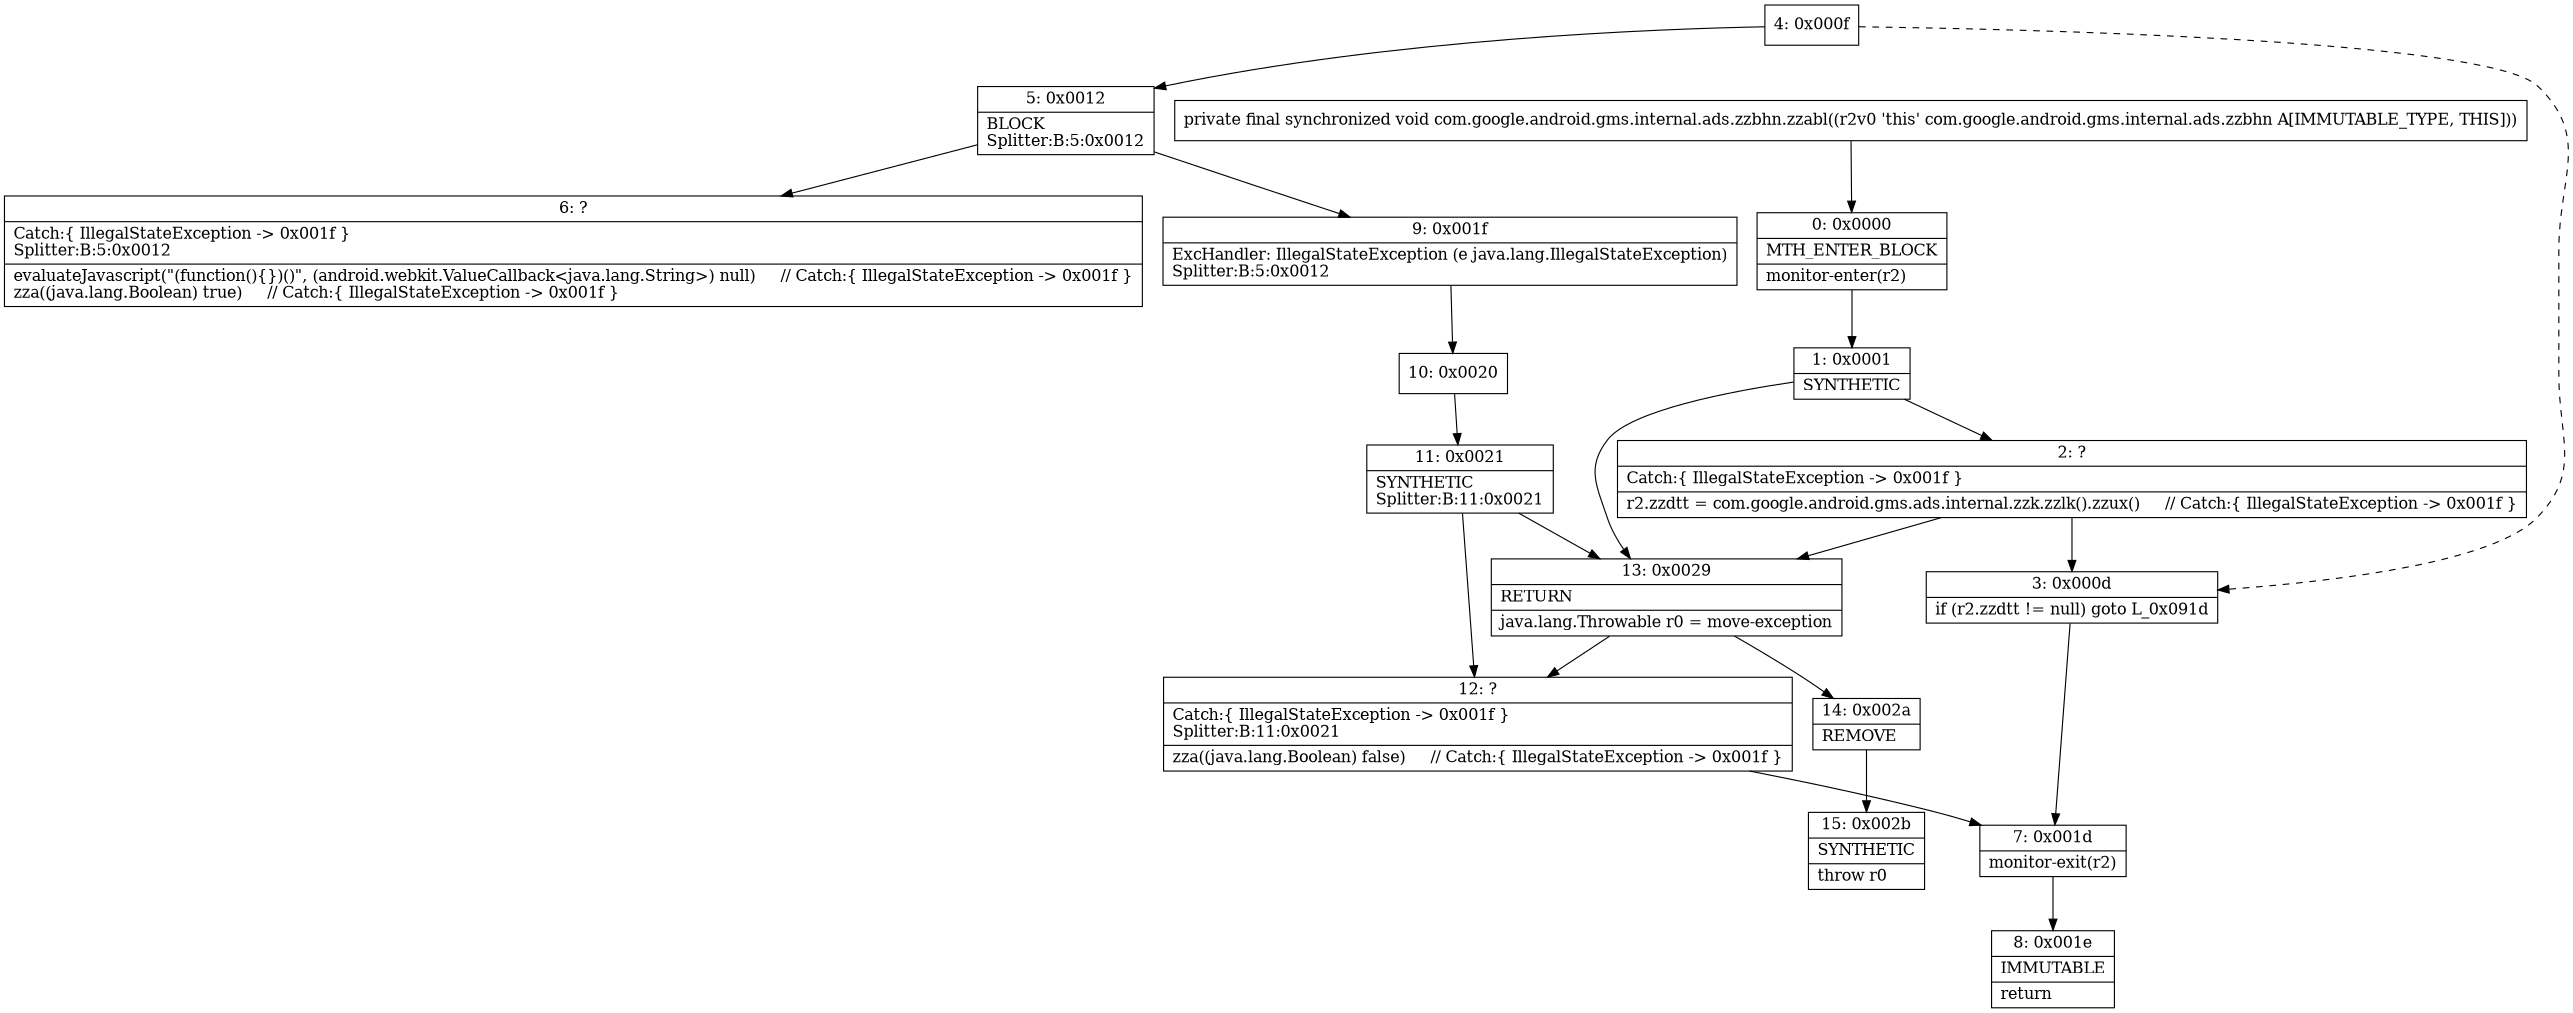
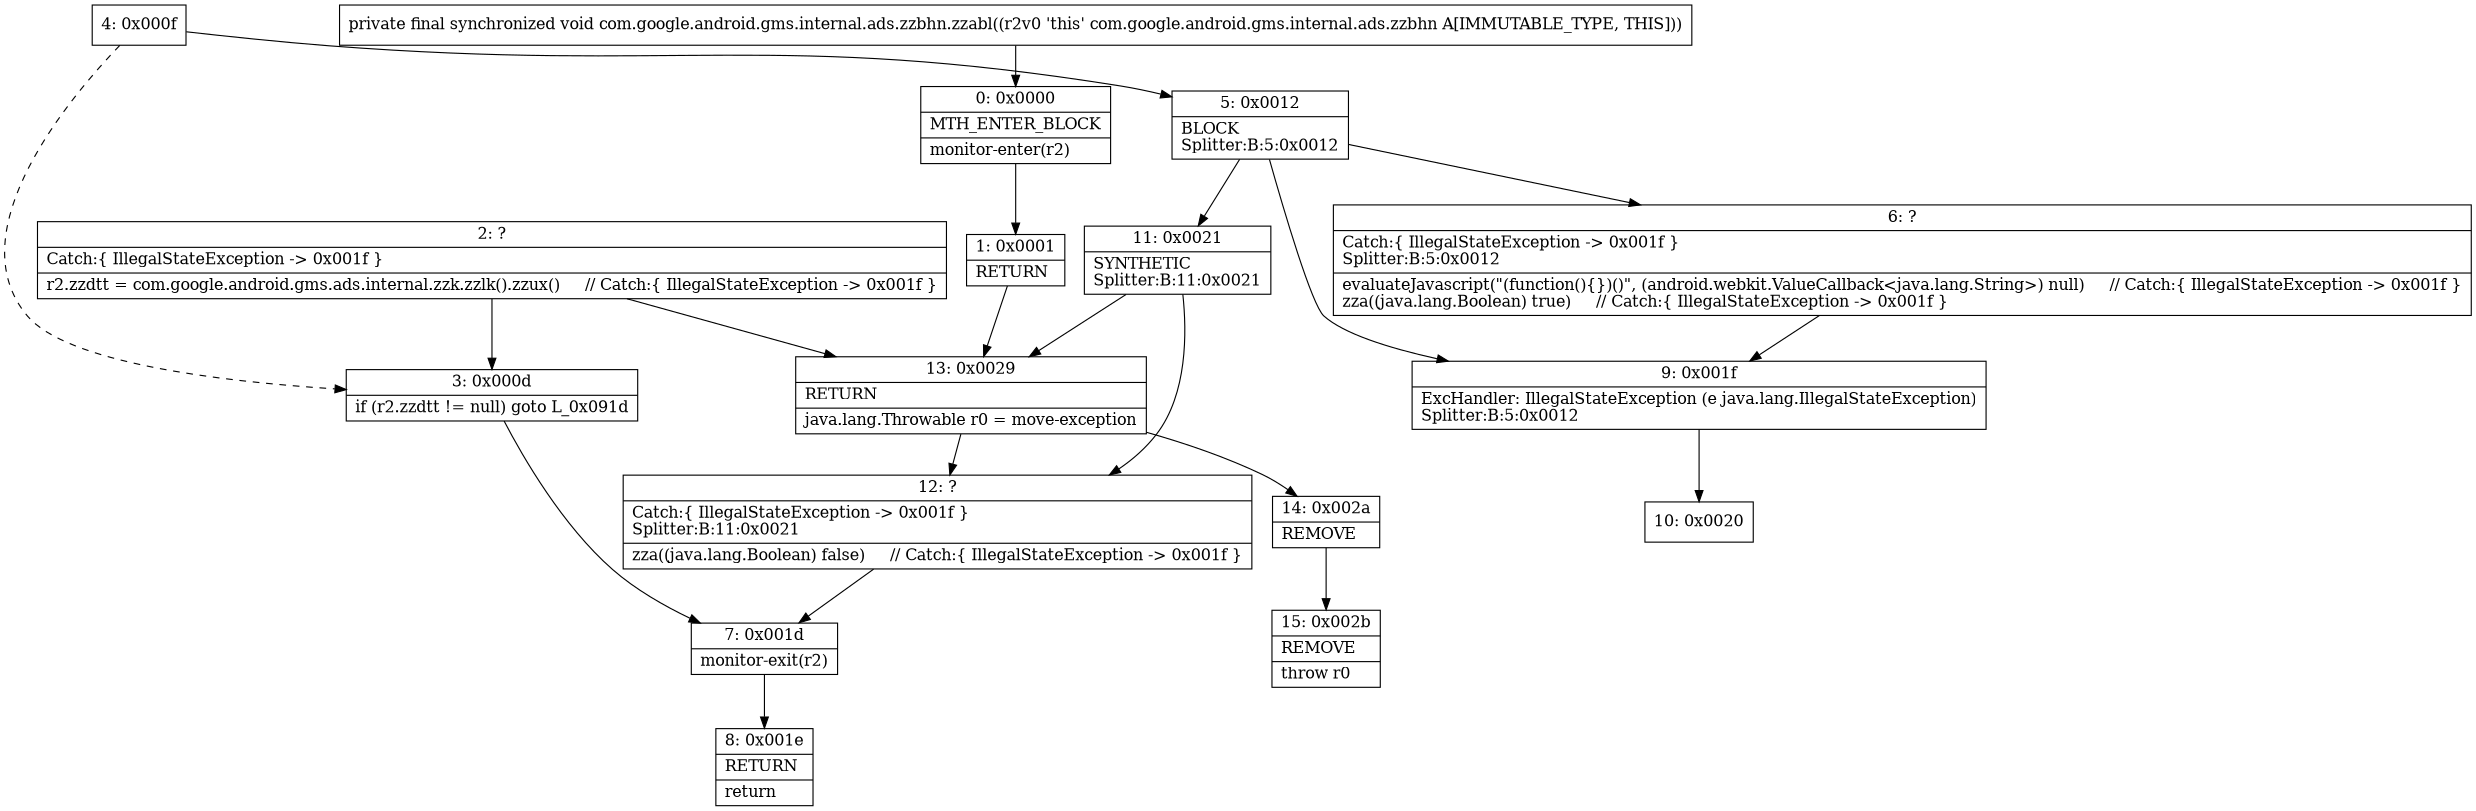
none -> (1789, 335)
(1852, 386) -> (1012, 272)
(1456, 414) -> (1222, 188)
(1943, 417) -> none
(1867, 850) -> (1318, 648)
(2053, 969) -> (761, 767)
